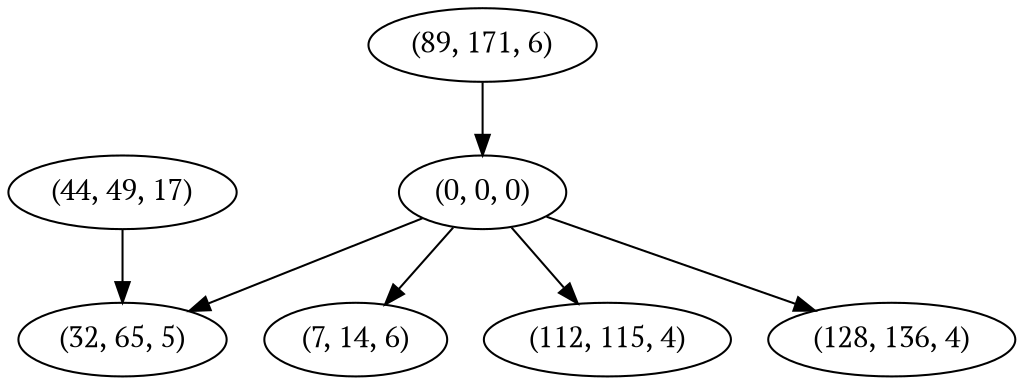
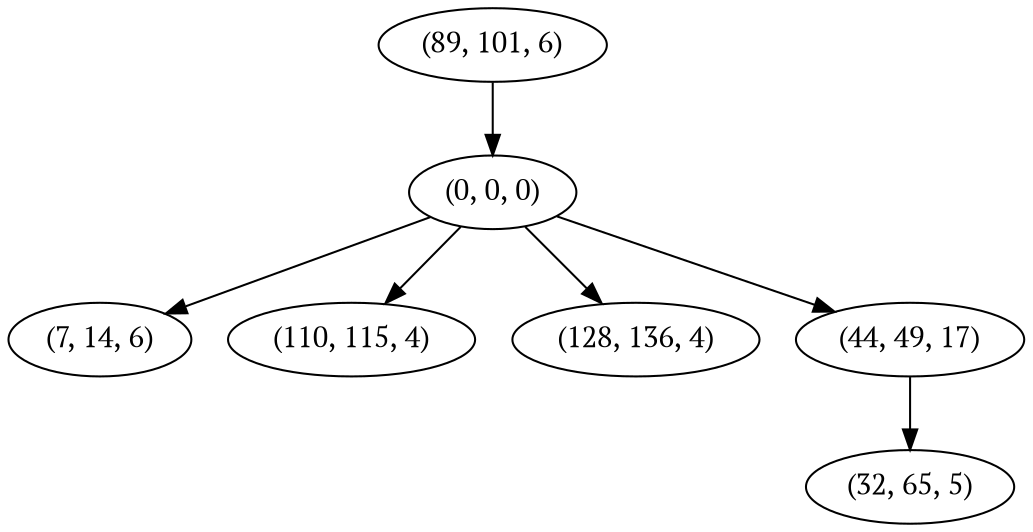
(483, 45) -> (493, 45)
(316, 261) -> (686, 261)
(607, 340) -> (352, 340)
